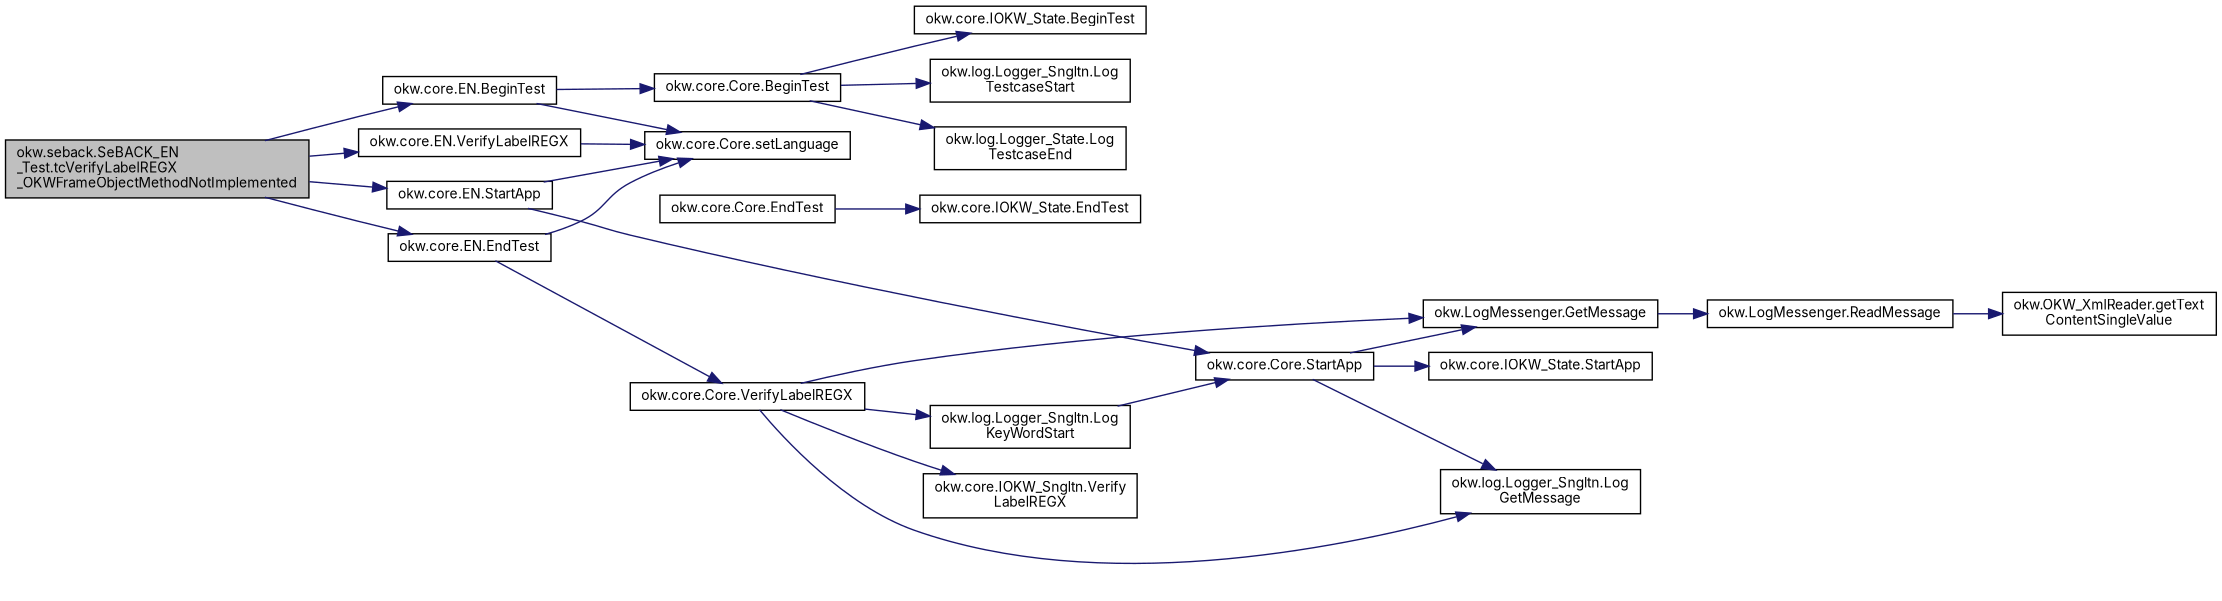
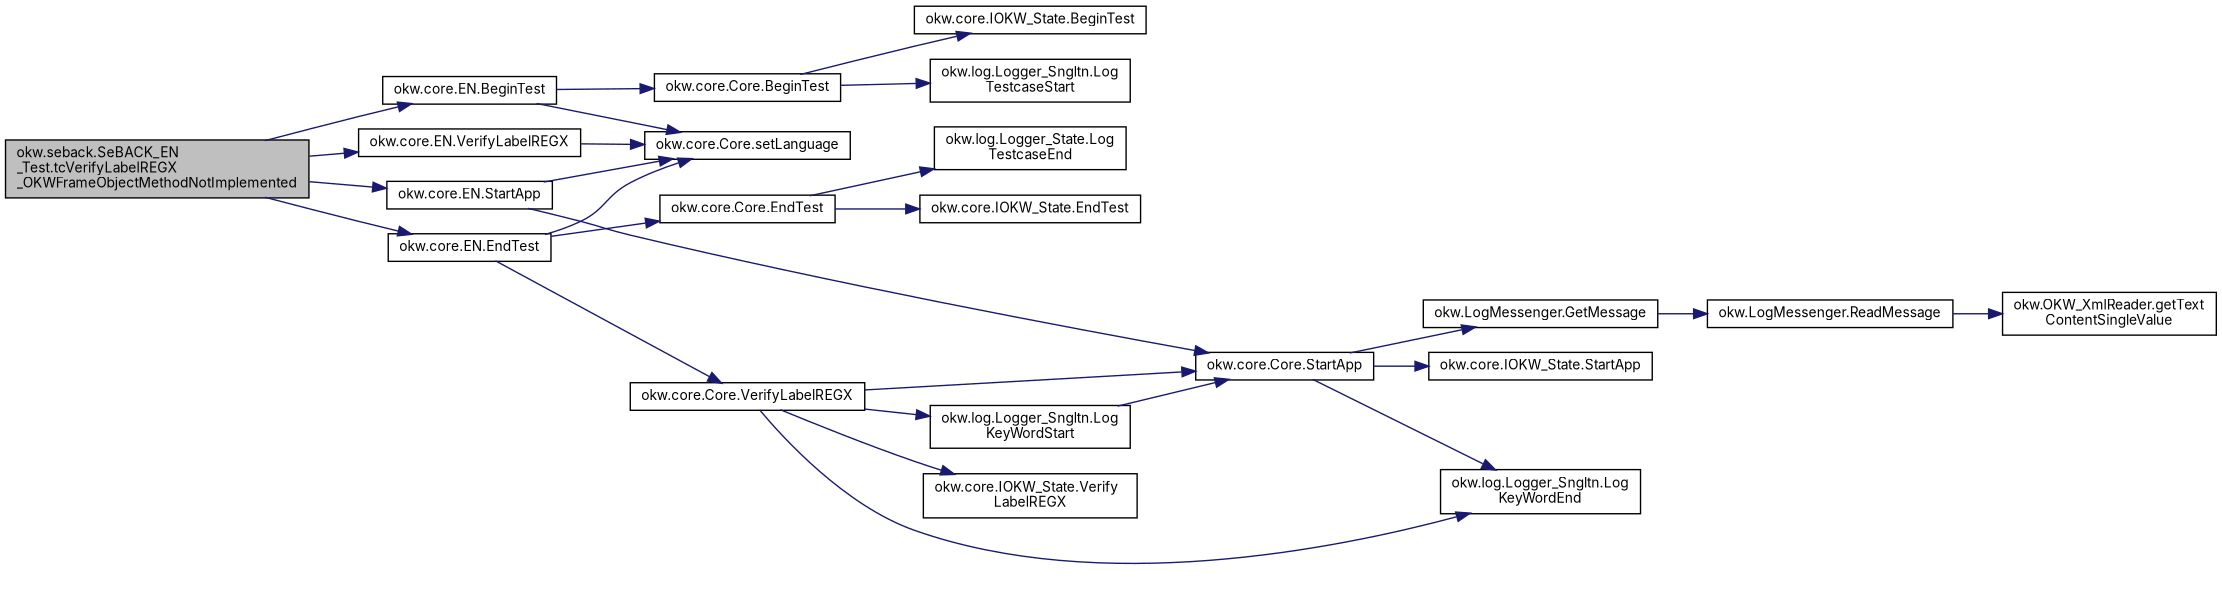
(865, 113) -> (865, 184)
none -> (584, 232)
(1088, 340) -> (1023, 381)
(1541, 492) -> (1541, 492)
(1030, 496) -> (1030, 496)
